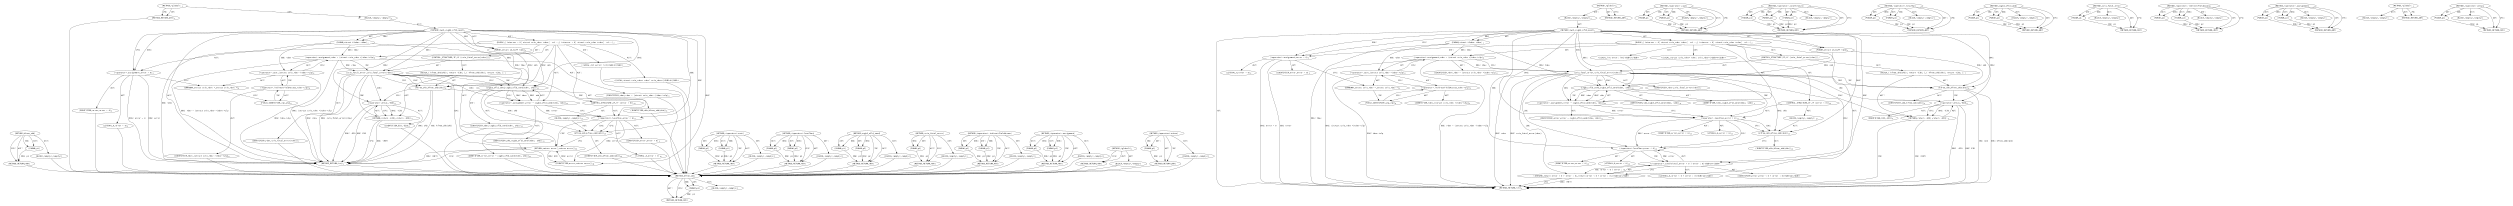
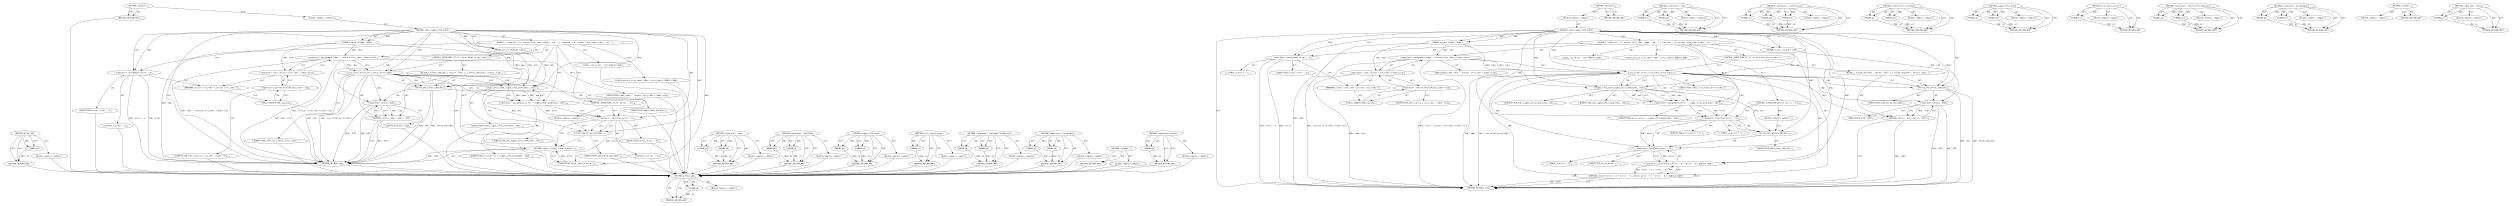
(553, 156) -> (554, 156)
(1685, 176) -> none
(1768, 176) -> none
